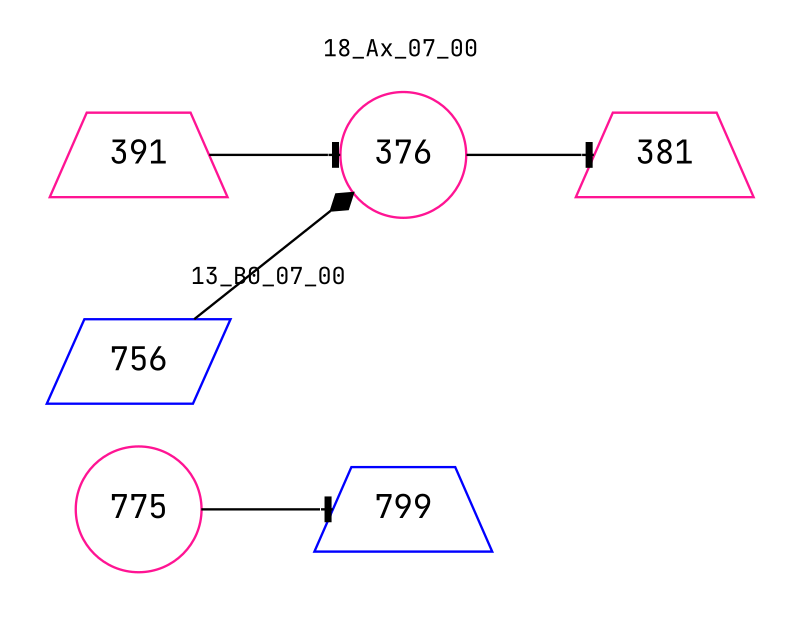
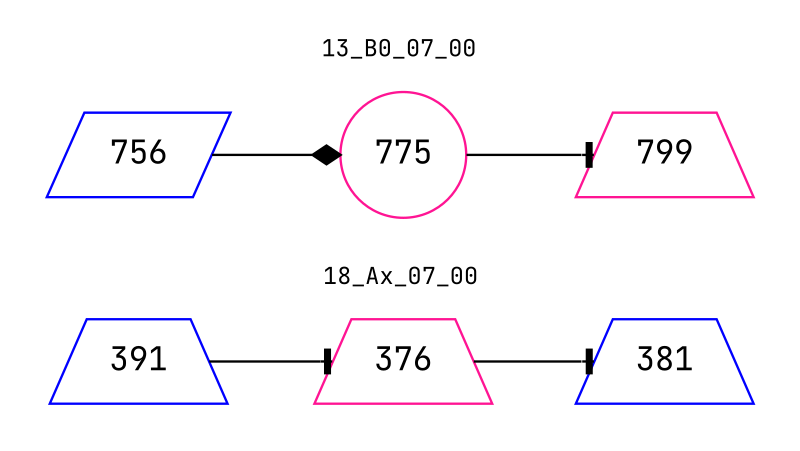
(139, 155) -> (139, 361)
(403, 155) -> (403, 361)
(665, 155) -> (665, 361)
(256, 270) -> (262, 155)
(403, 509) -> (665, 155)
